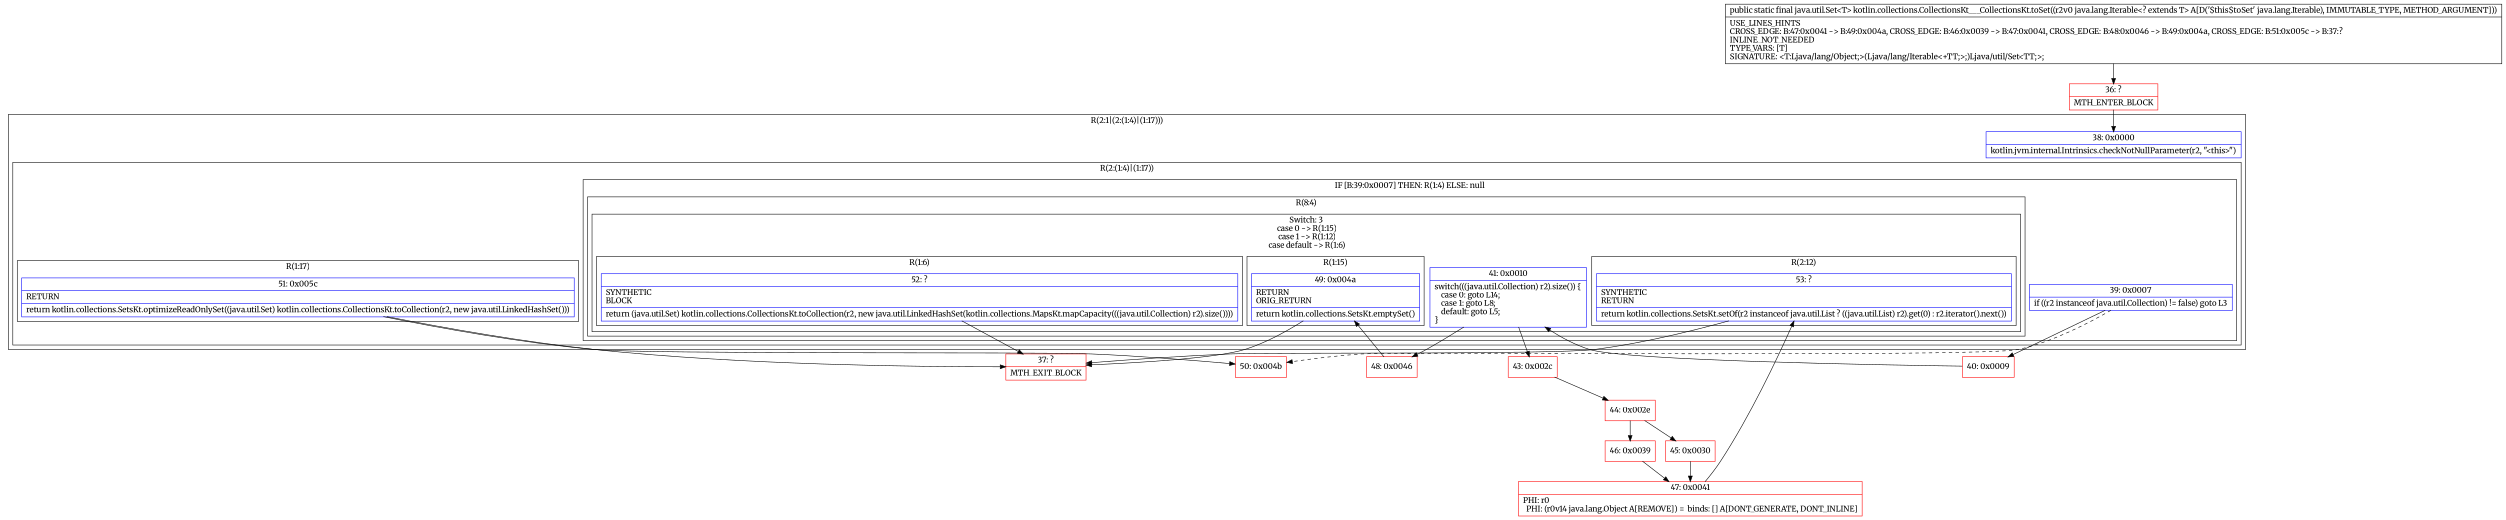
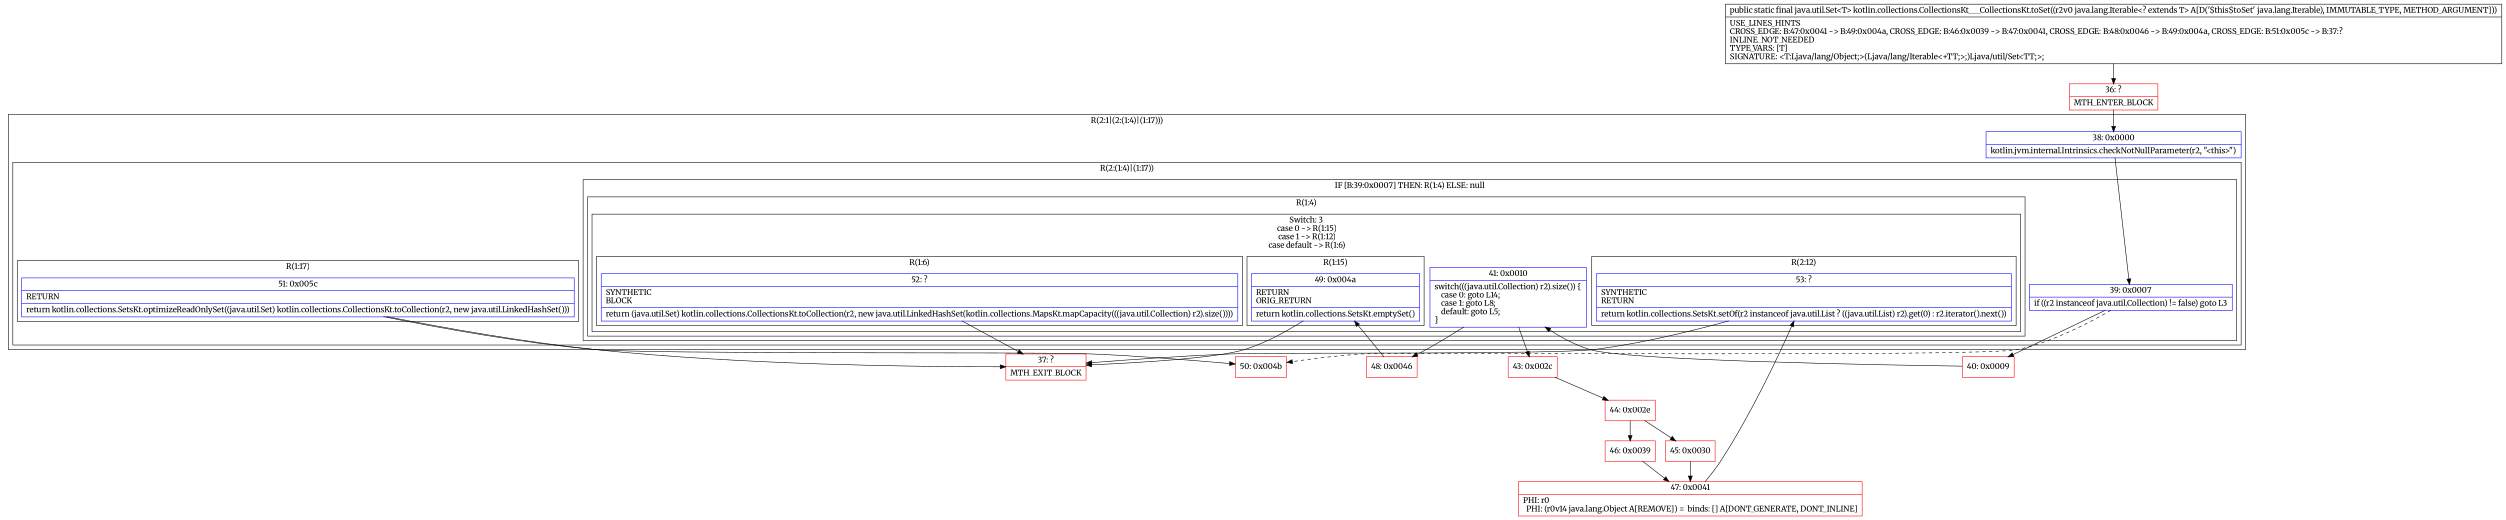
(1306, 203) -> (1306, 203)
none -> (2122, 218)
